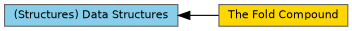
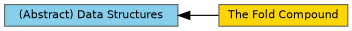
(91, 15) -> (91, 15)
